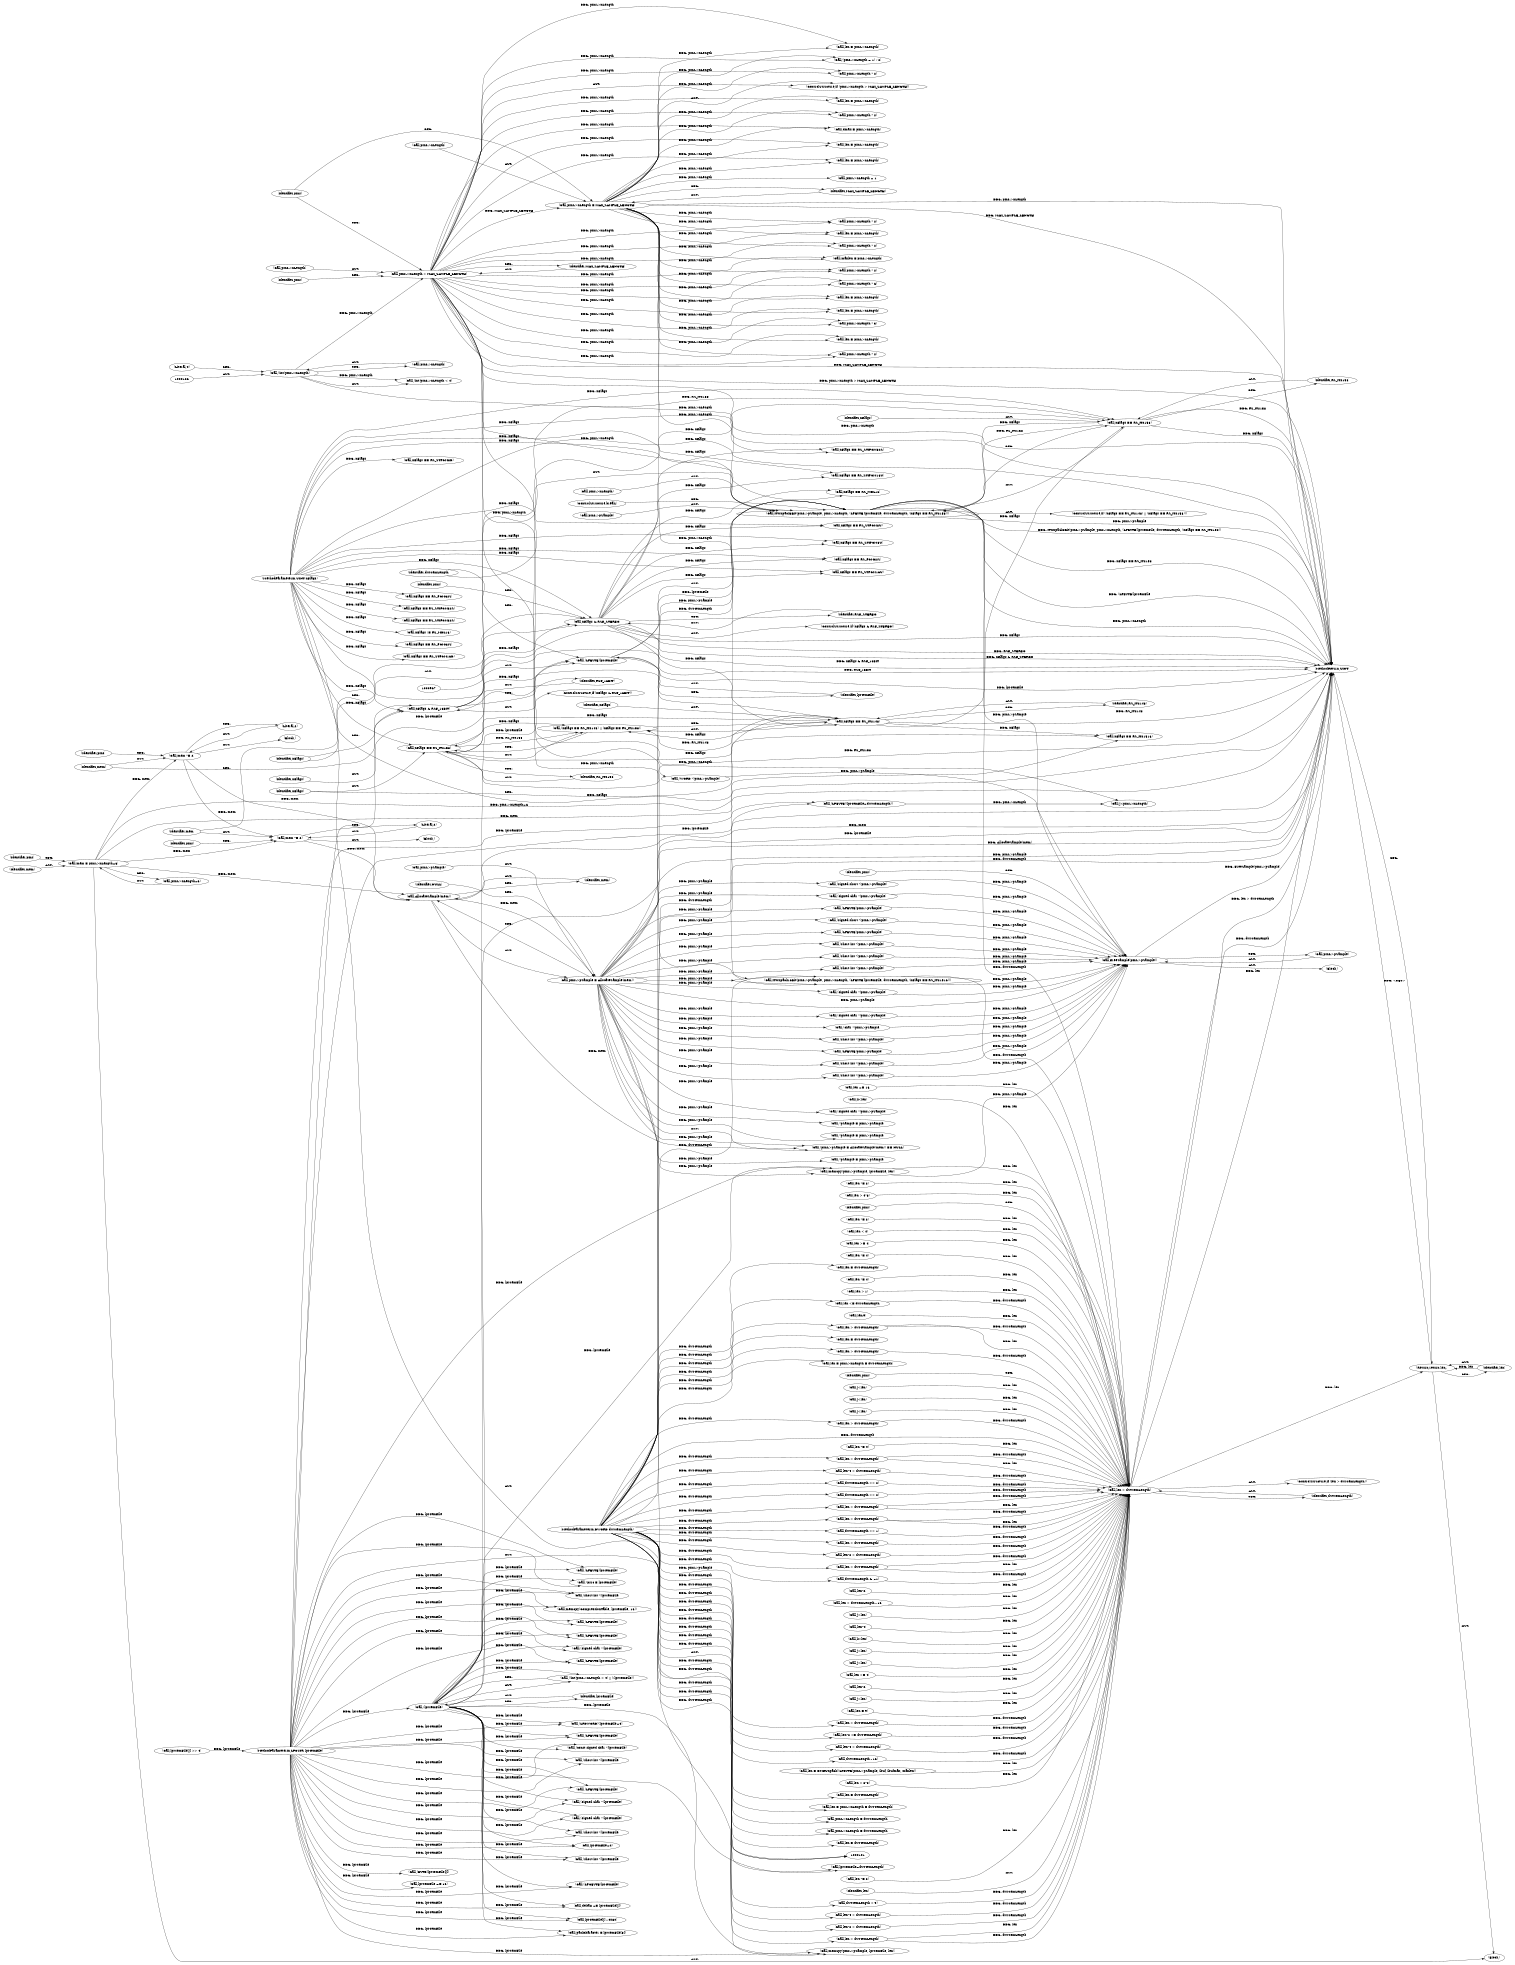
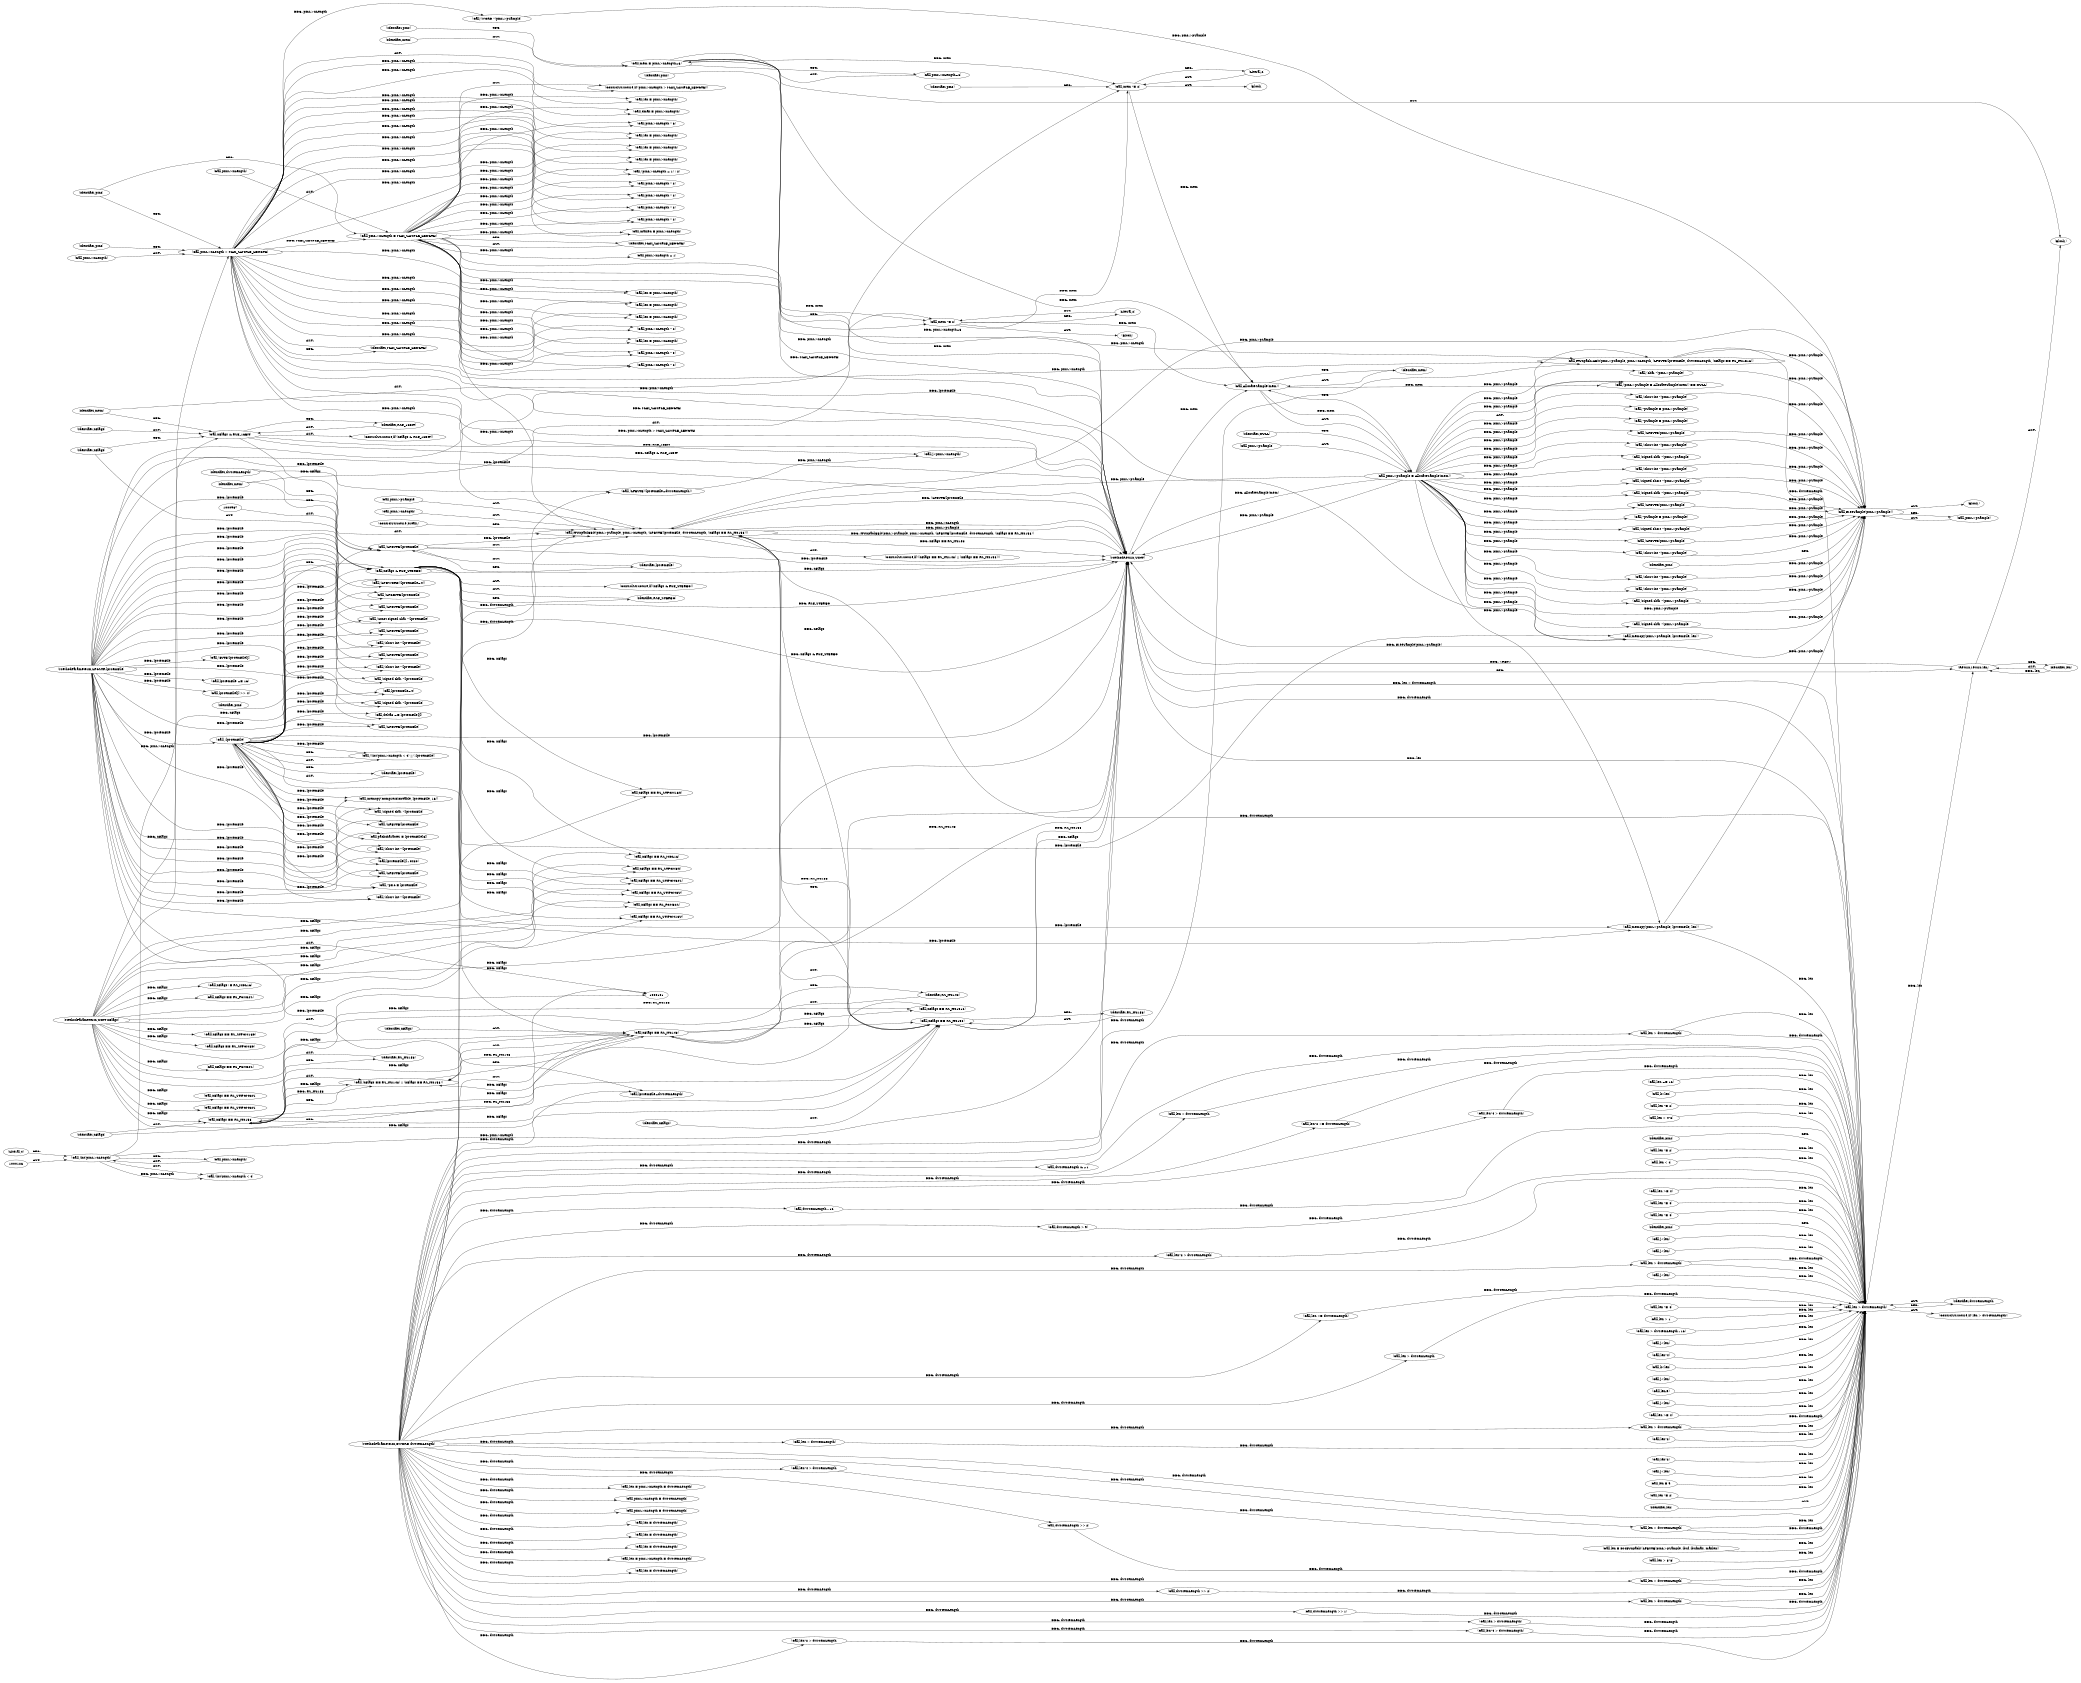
(925, 827) -> (1177, 465)
(226, 1751) -> (153, 685)
